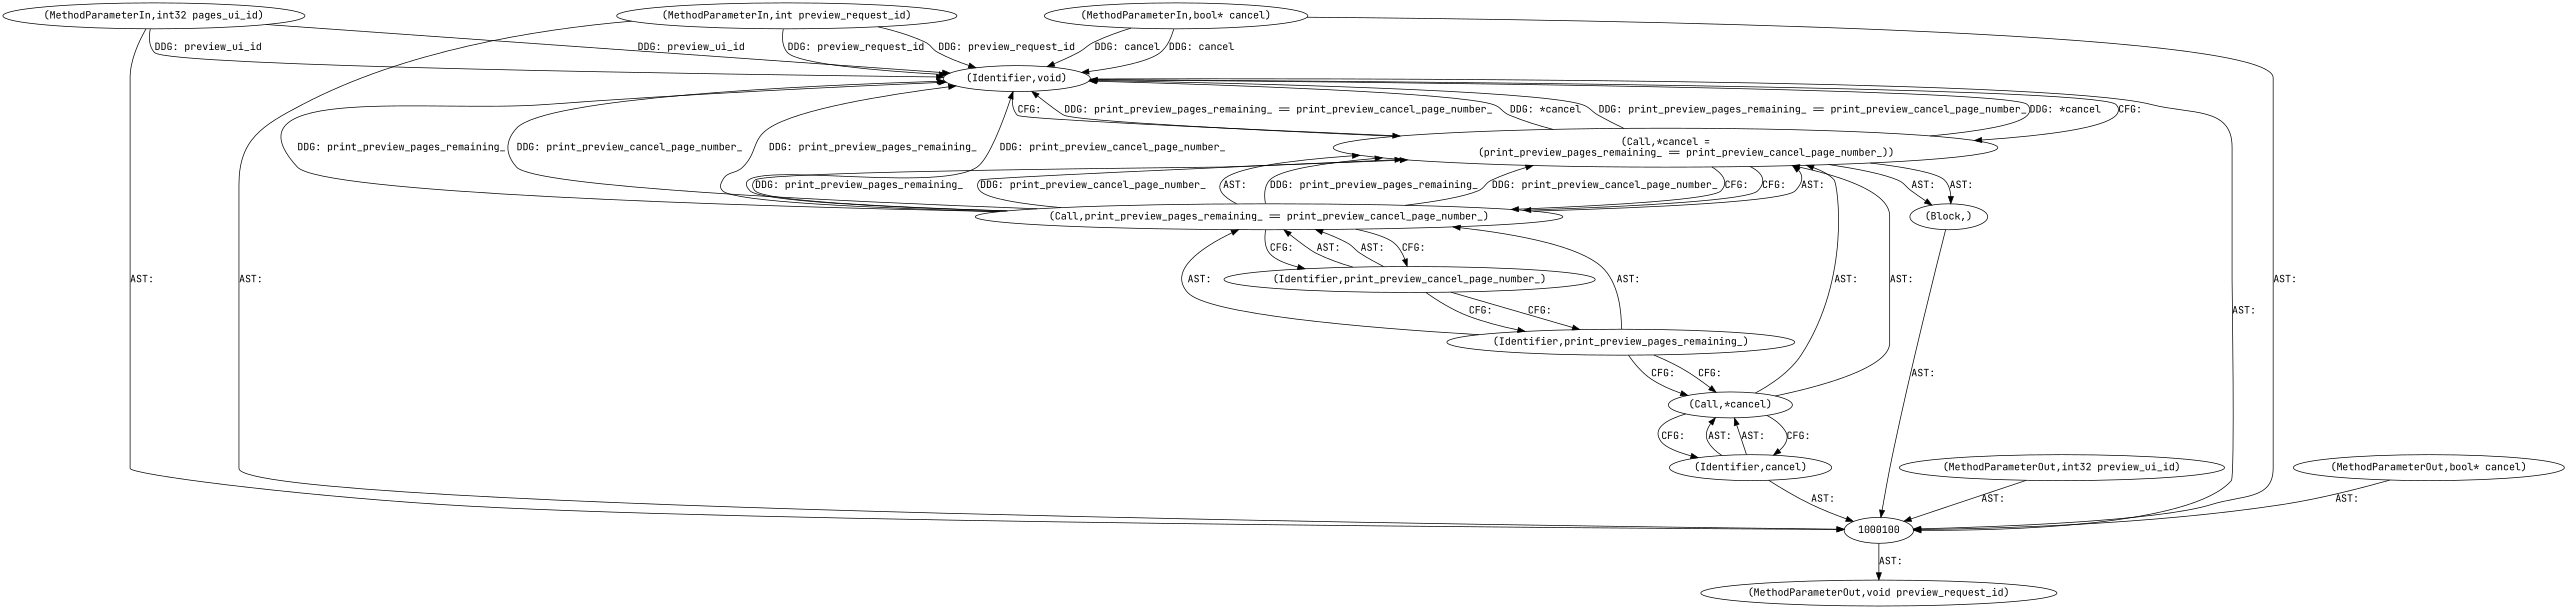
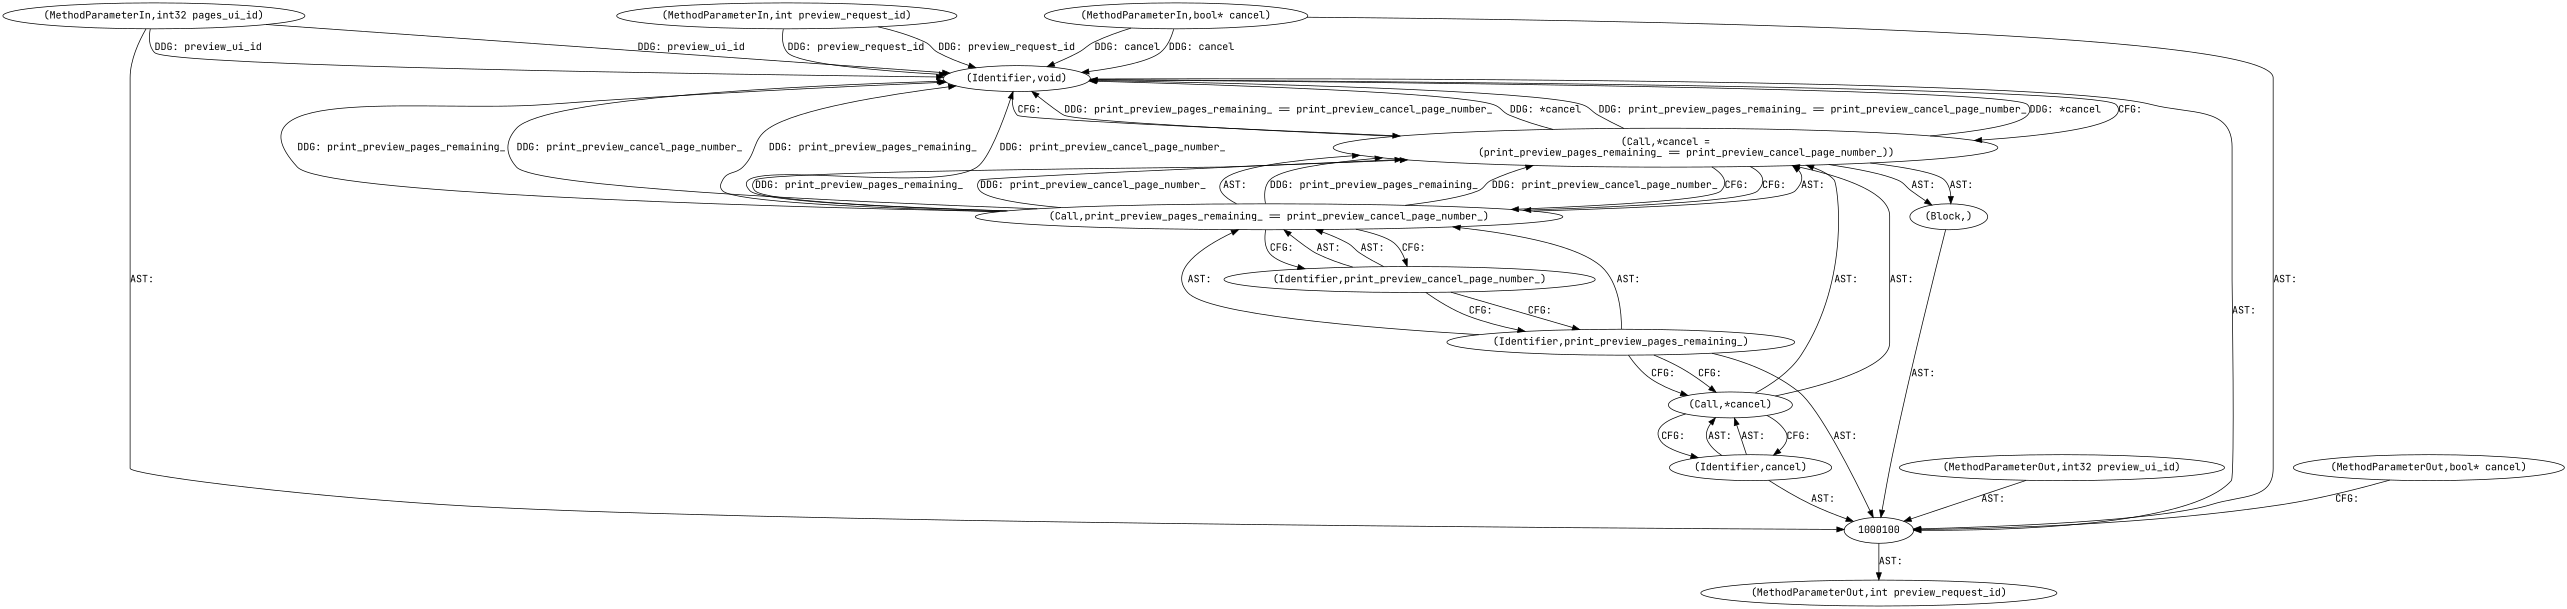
(2350, 499) -> (2350, 499)
(669, 505) -> (1813, 408)
(1879, 593) -> (1879, 593)
